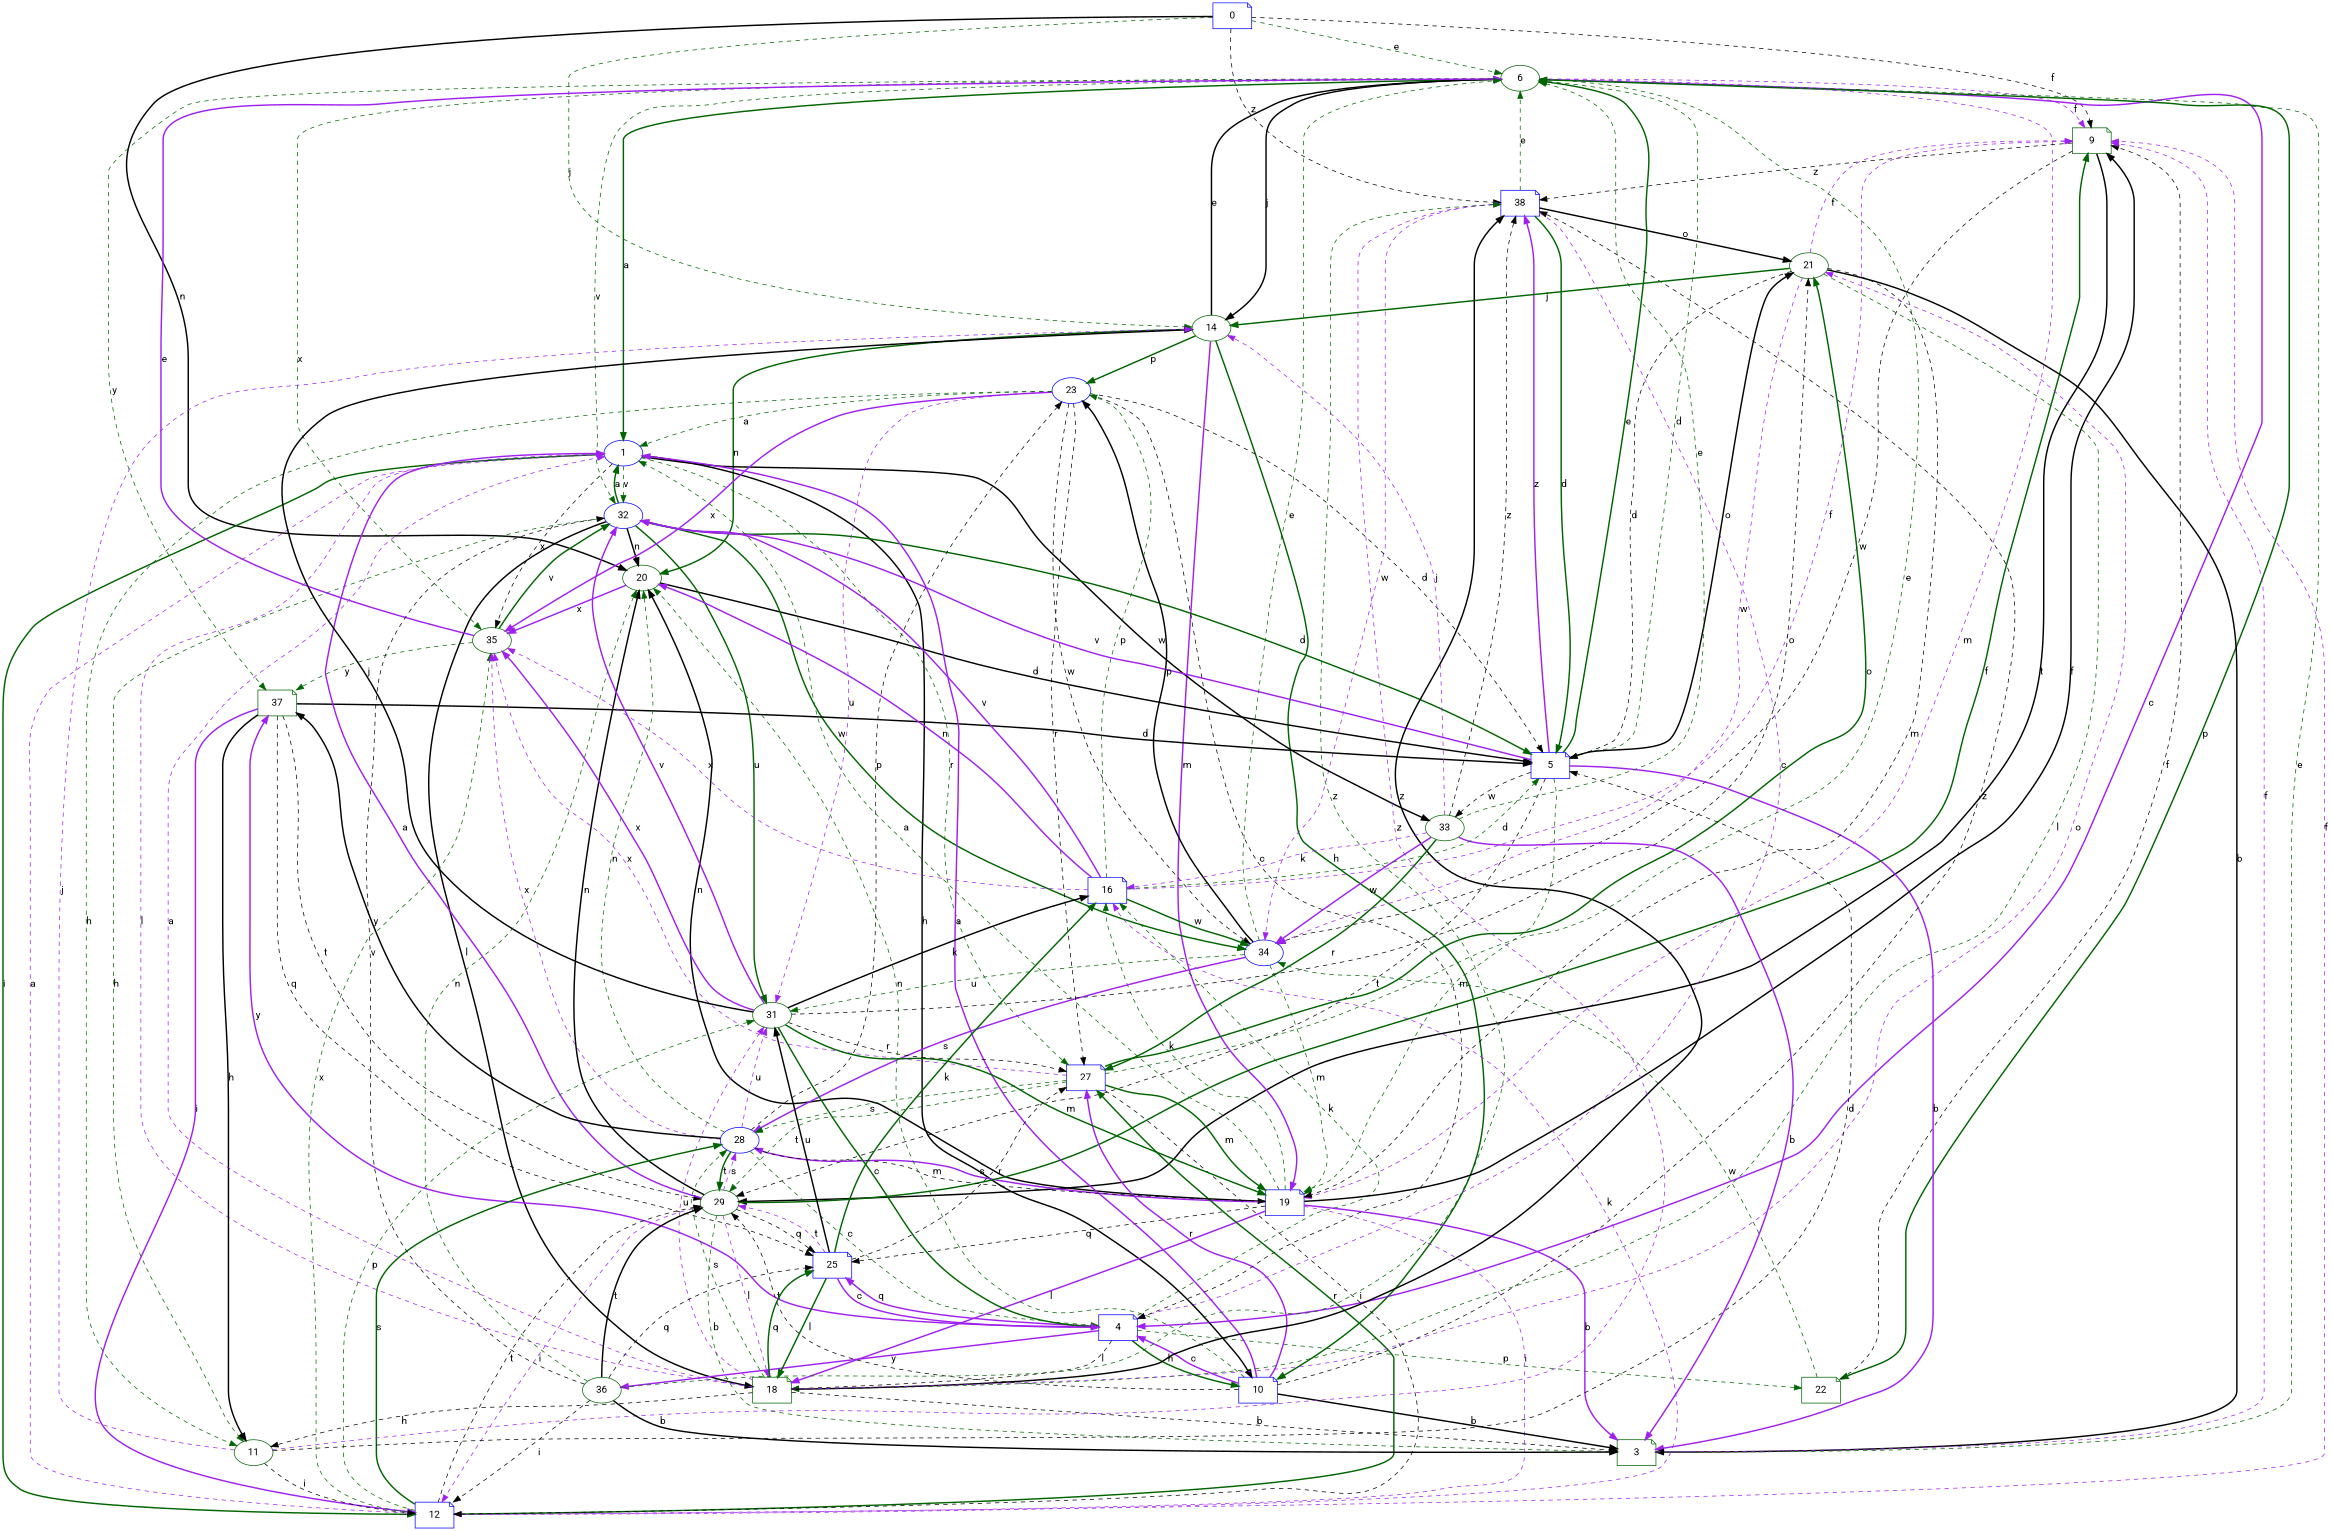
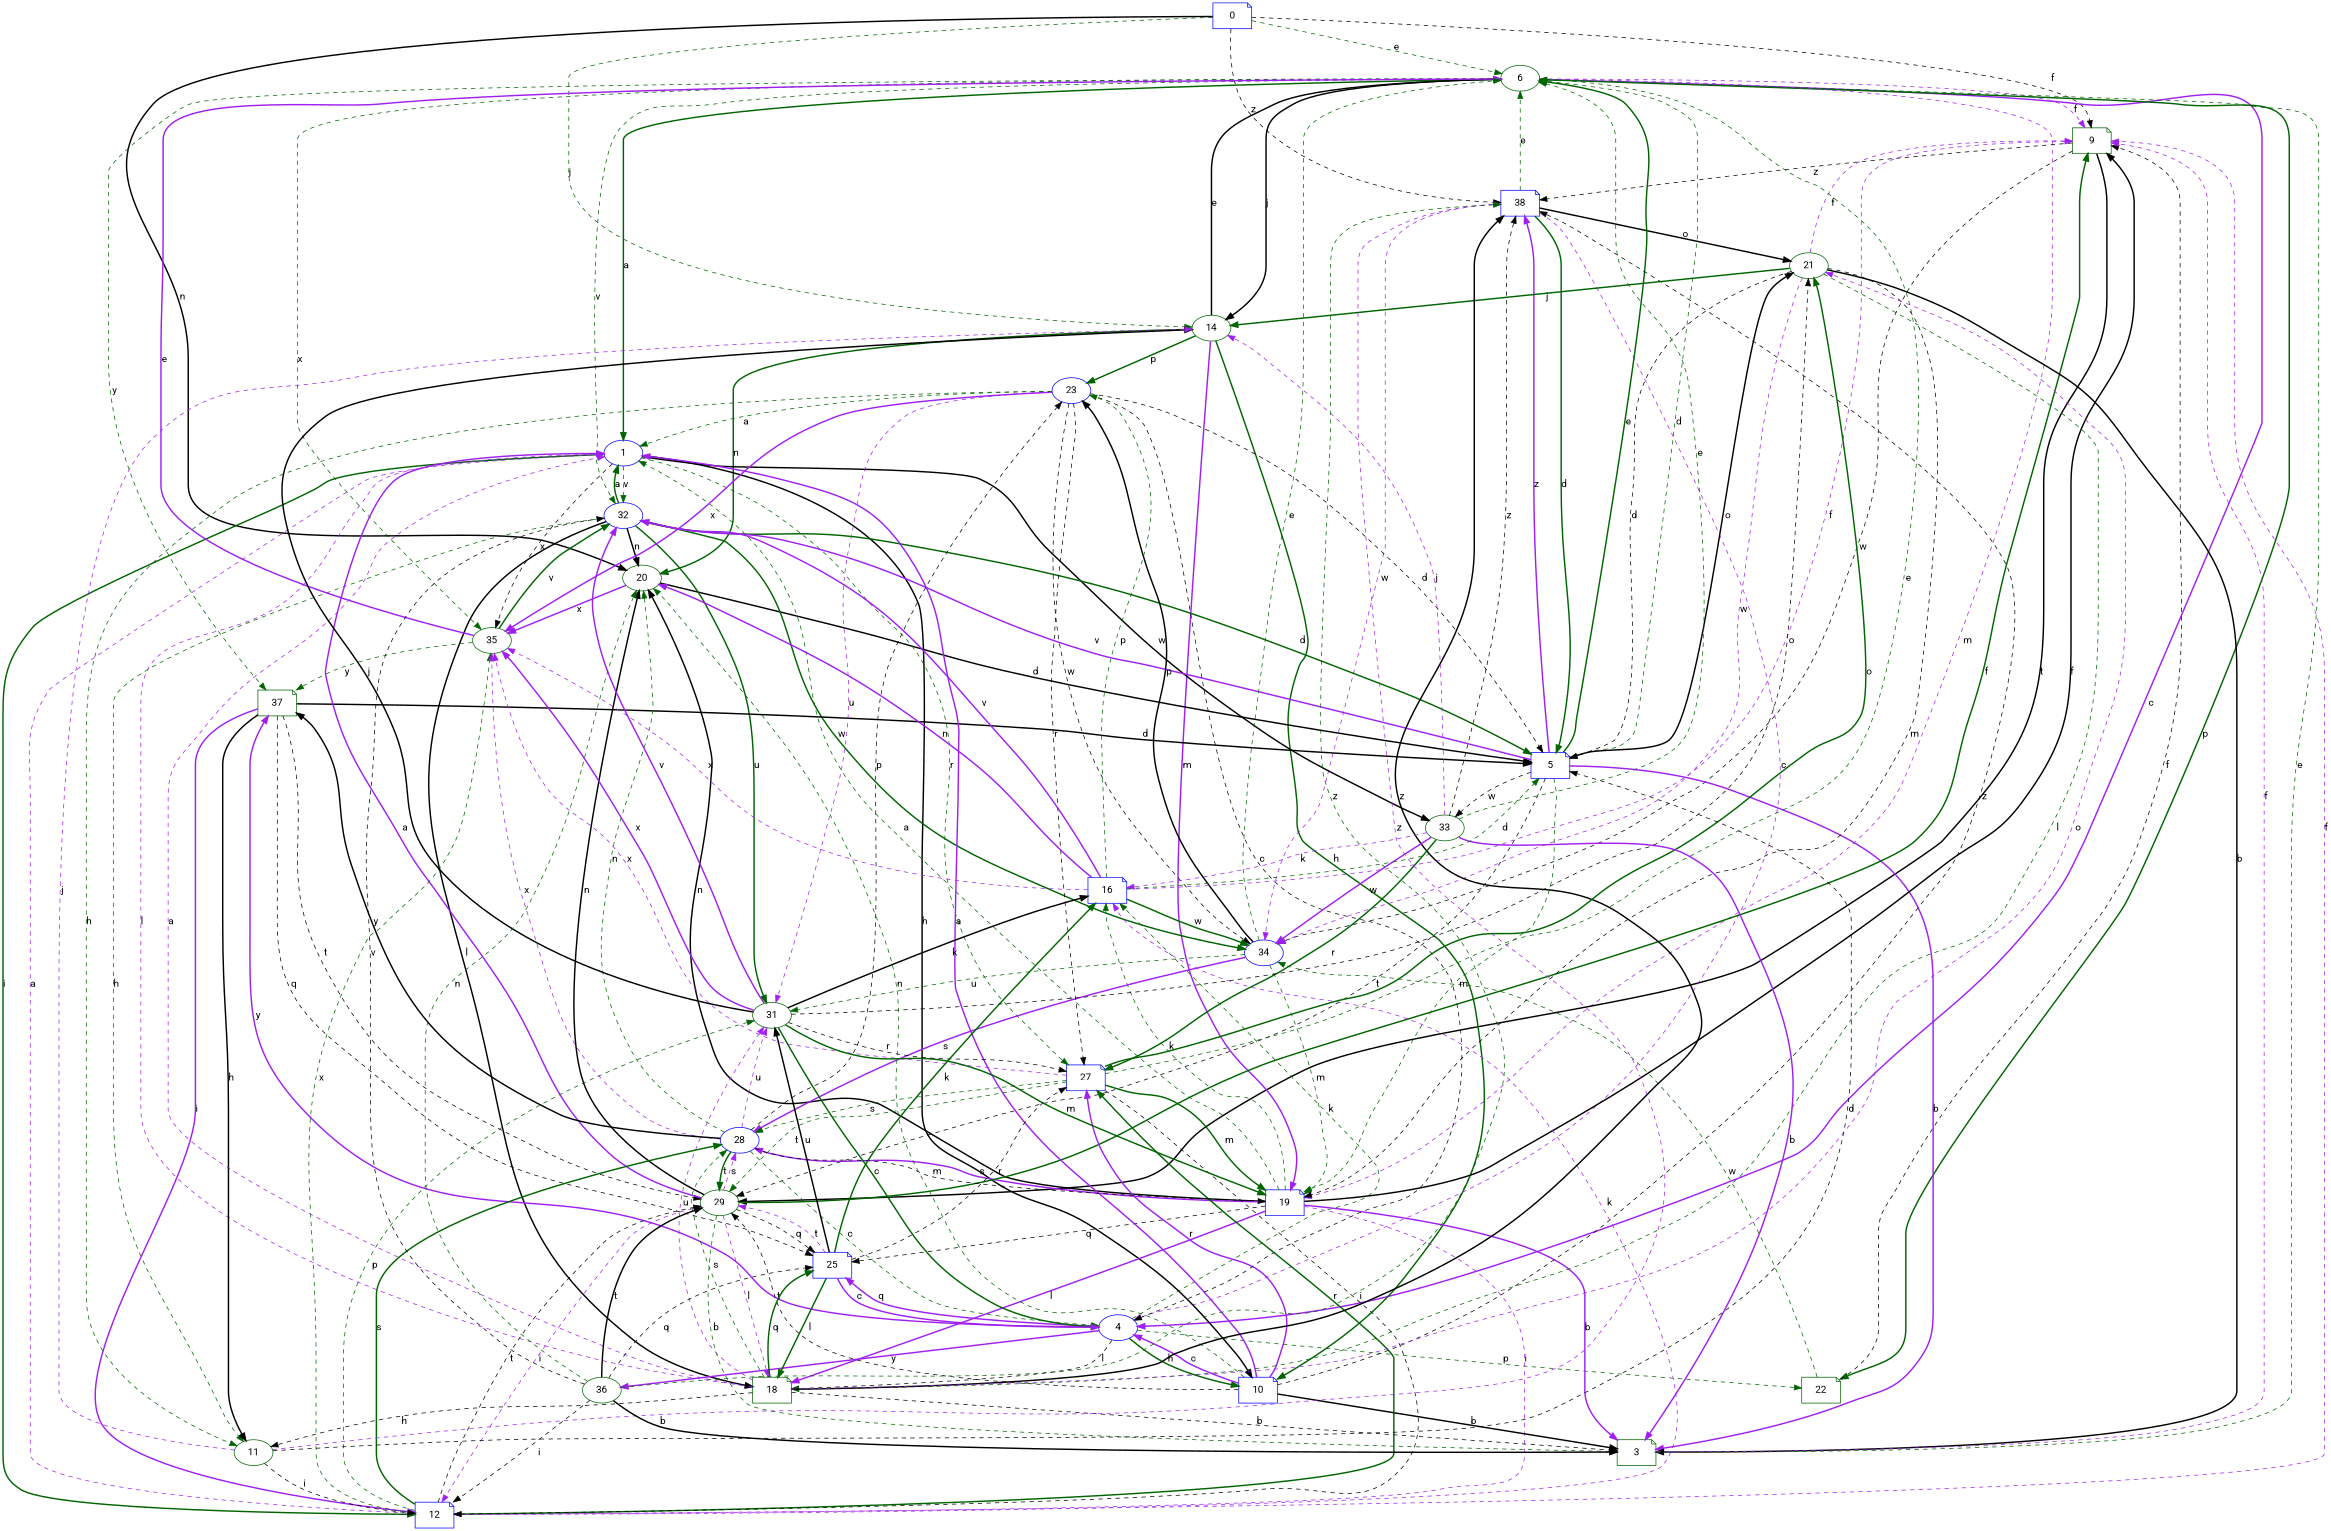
(1118, 1328) -> (1118, 1328)
